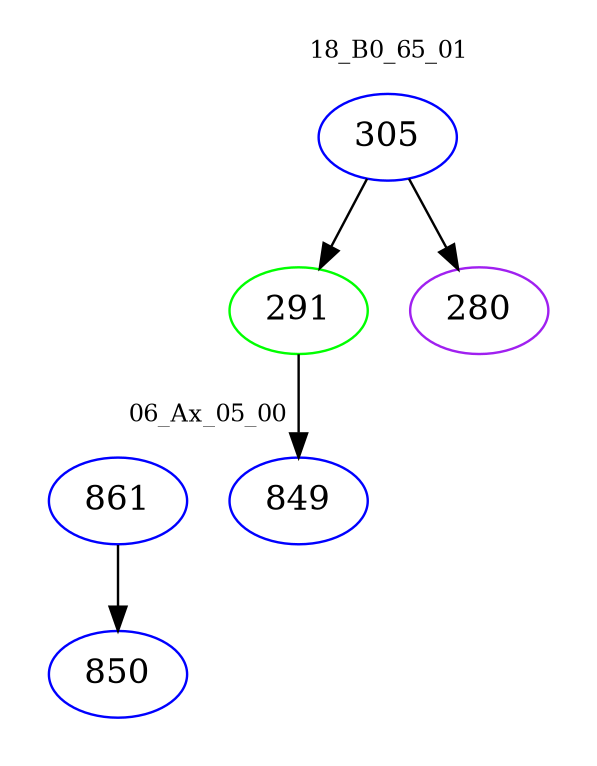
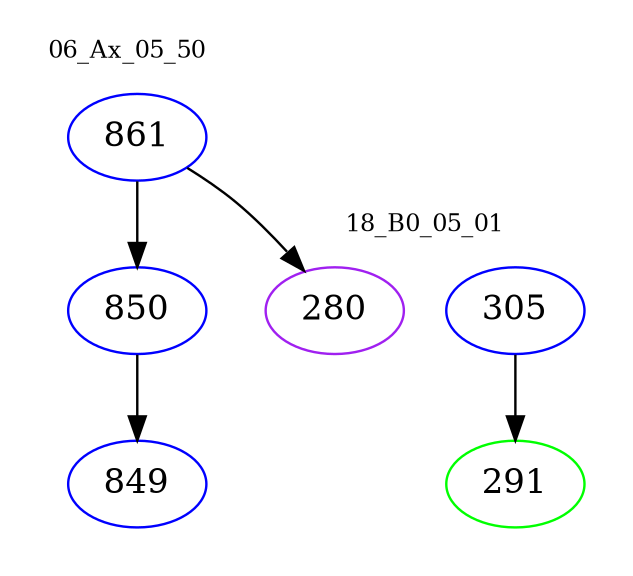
(389, 52) -> (425, 225)
(428, 213) -> (262, 226)
(299, 407) -> (137, 386)
(208, 415) -> (128, 52)
